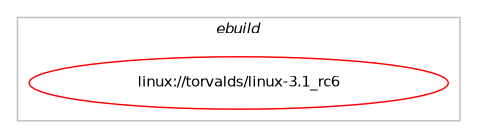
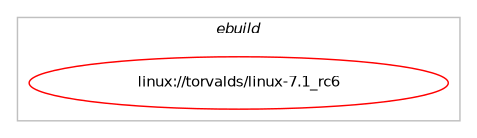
(239, 83) -> (239, 83)
